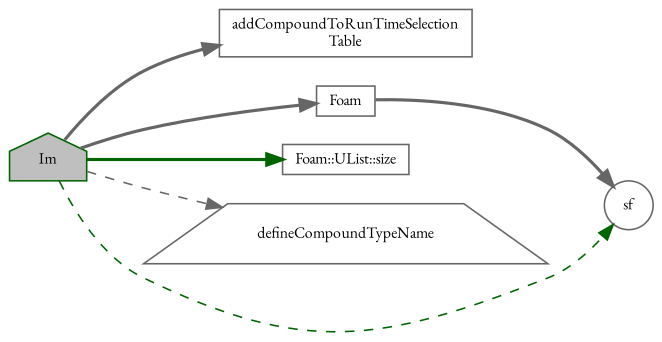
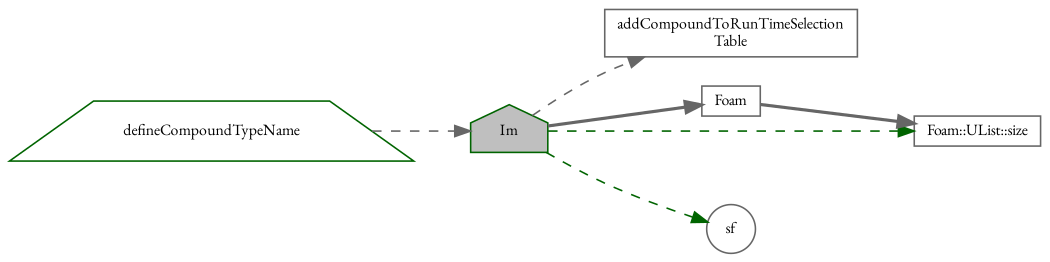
(126, 82) -> (579, 86)
(498, 112) -> (829, 113)
(177, 159) -> (723, 131)
(147, 189) -> (413, 131)
(346, 234) -> (212, 131)
